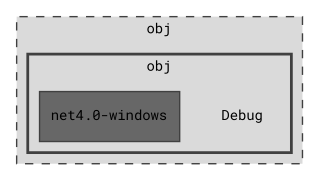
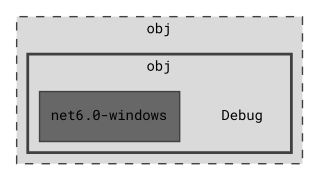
(110, 117) -> (110, 117)
